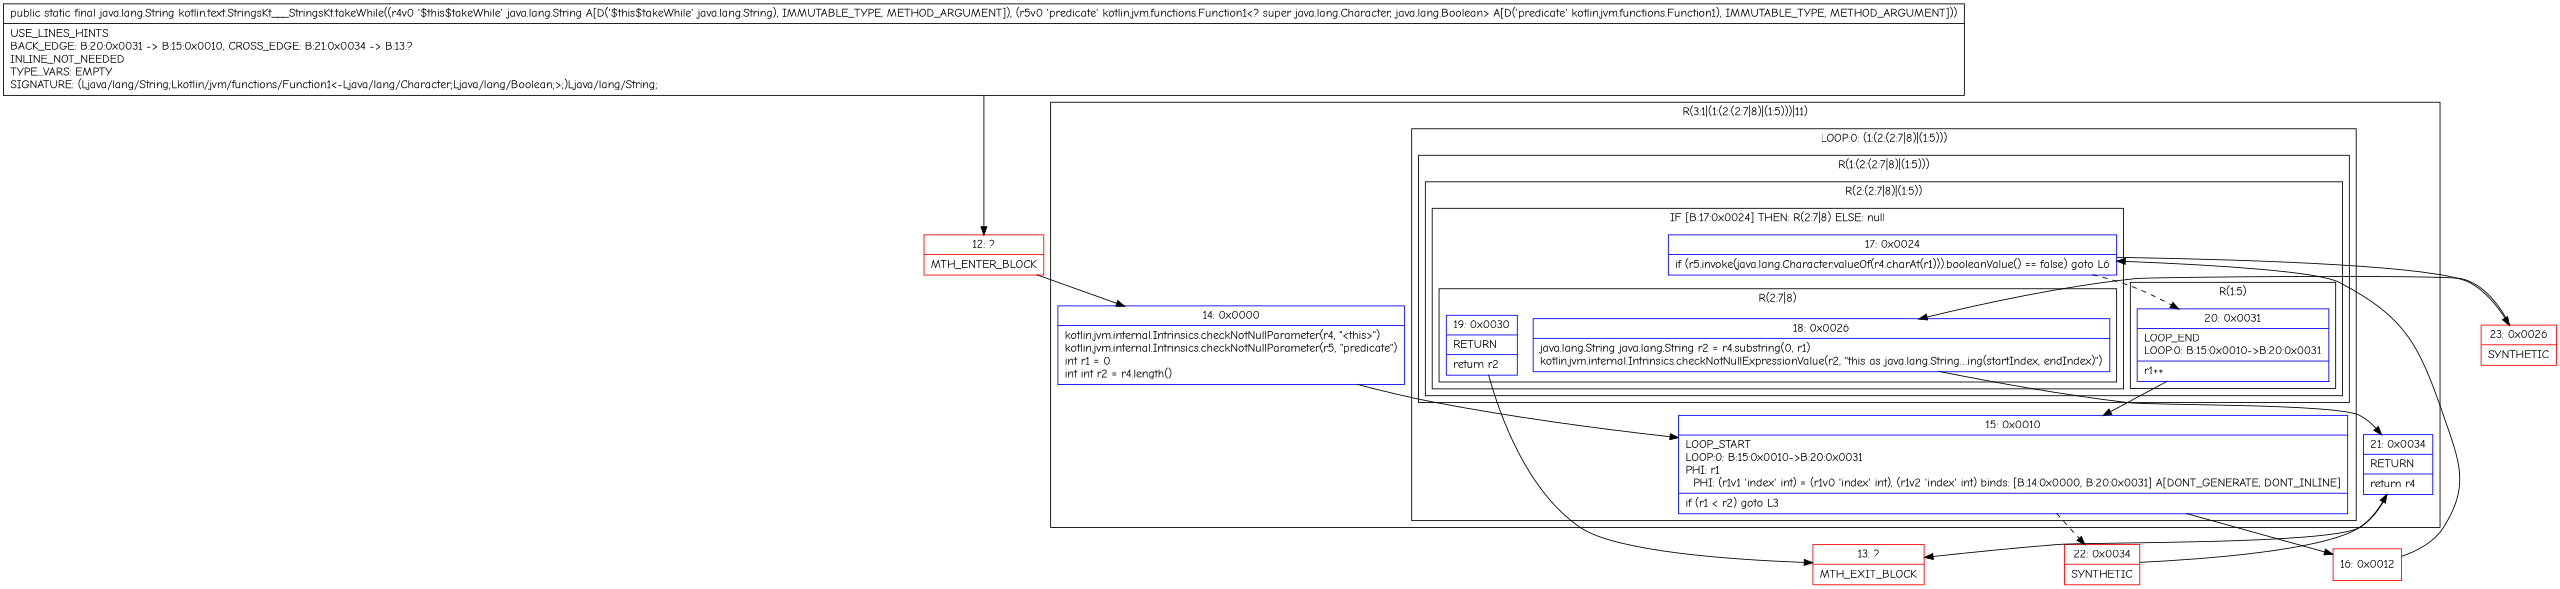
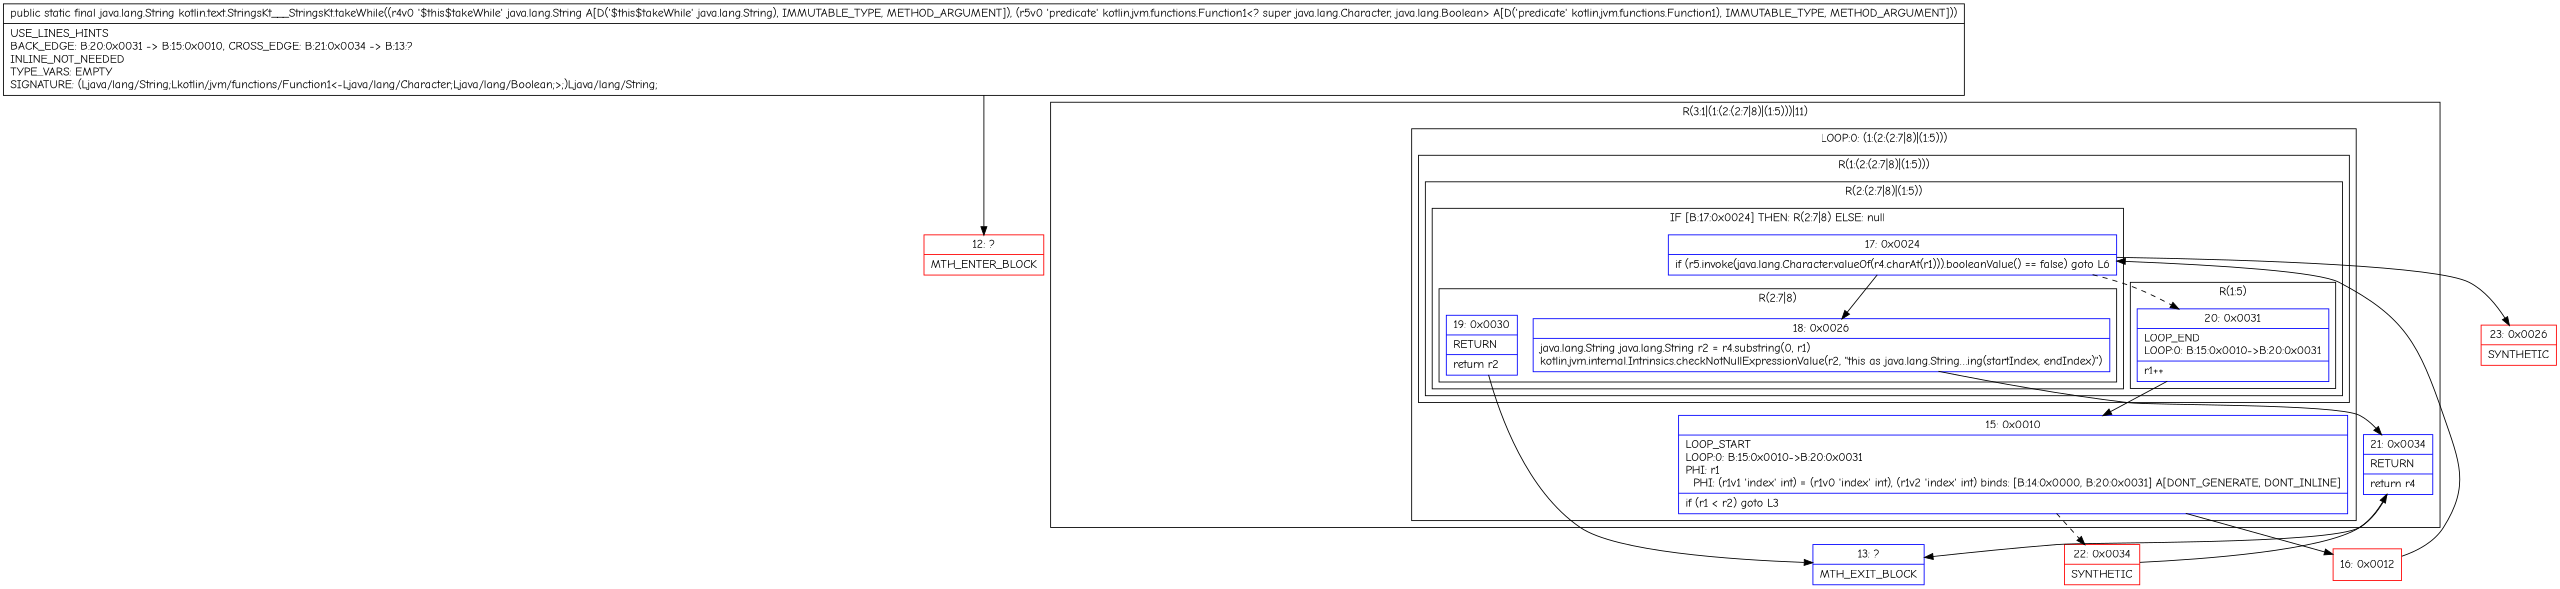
(2227, 277) -> (1862, 294)
(1231, 345) -> none
(1869, 565) -> (1869, 565)
